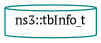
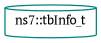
(51, 21) -> (51, 21)
